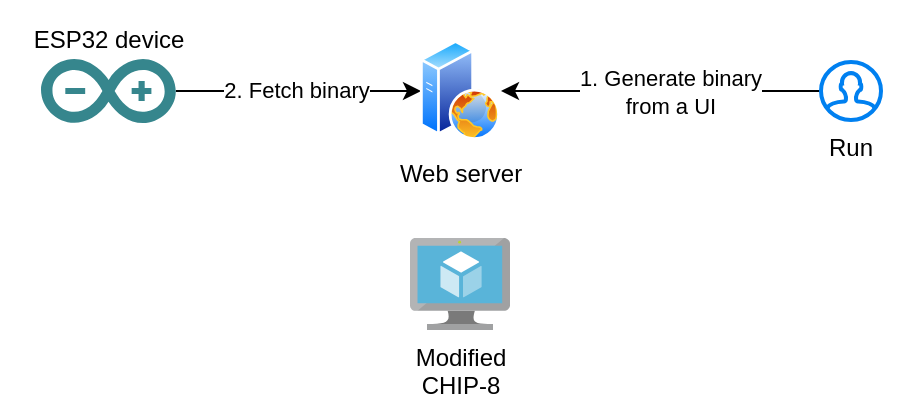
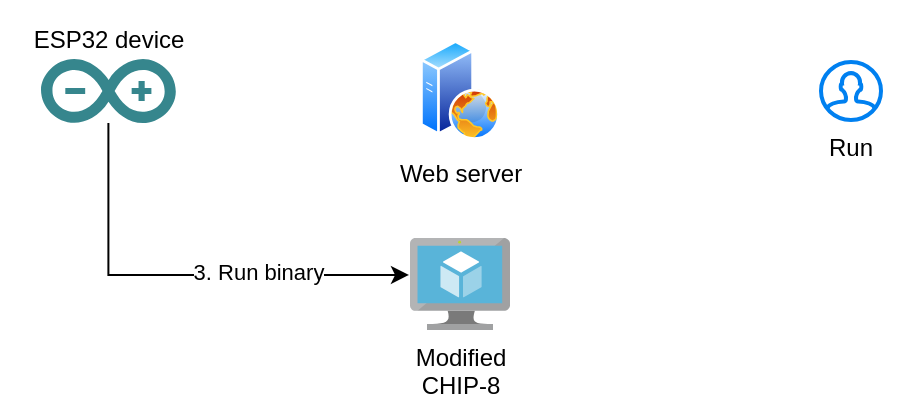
(328, 91) -> none
(785, 91) -> none
none -> (108, 247)
